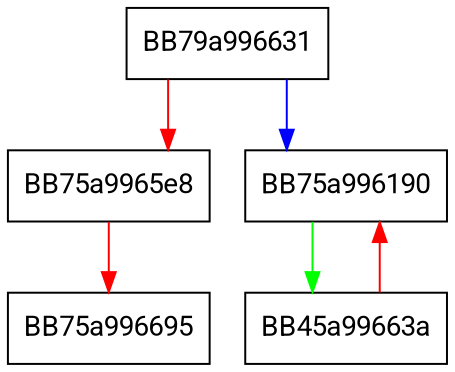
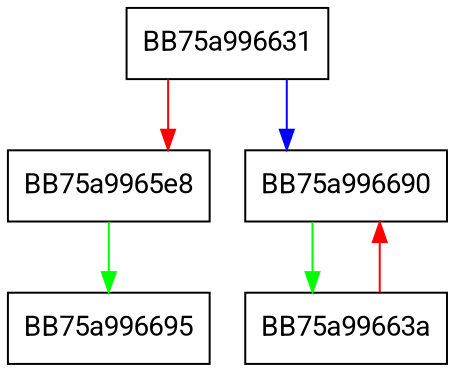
(227, 44) -> (227, 44)
(346, 186) -> (346, 186)
(109, 247) -> (109, 247)
(346, 328) -> (346, 328)
